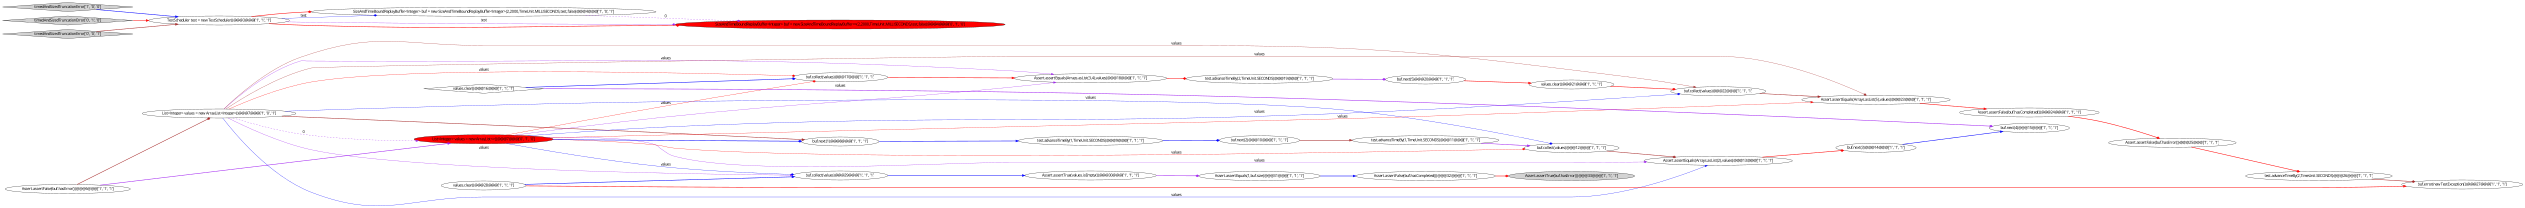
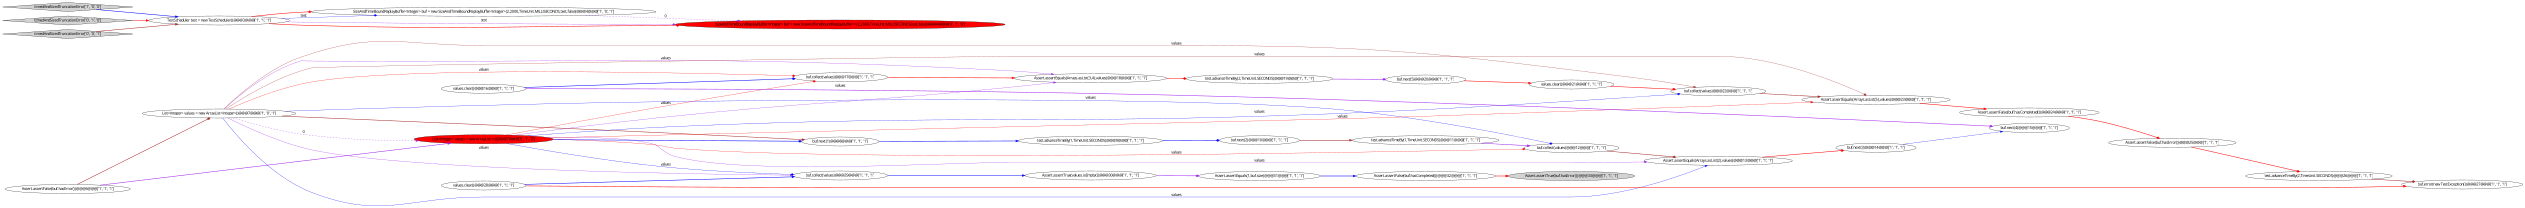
(484, 89) -> (484, 89)
(1951, 138) -> (1951, 138)
